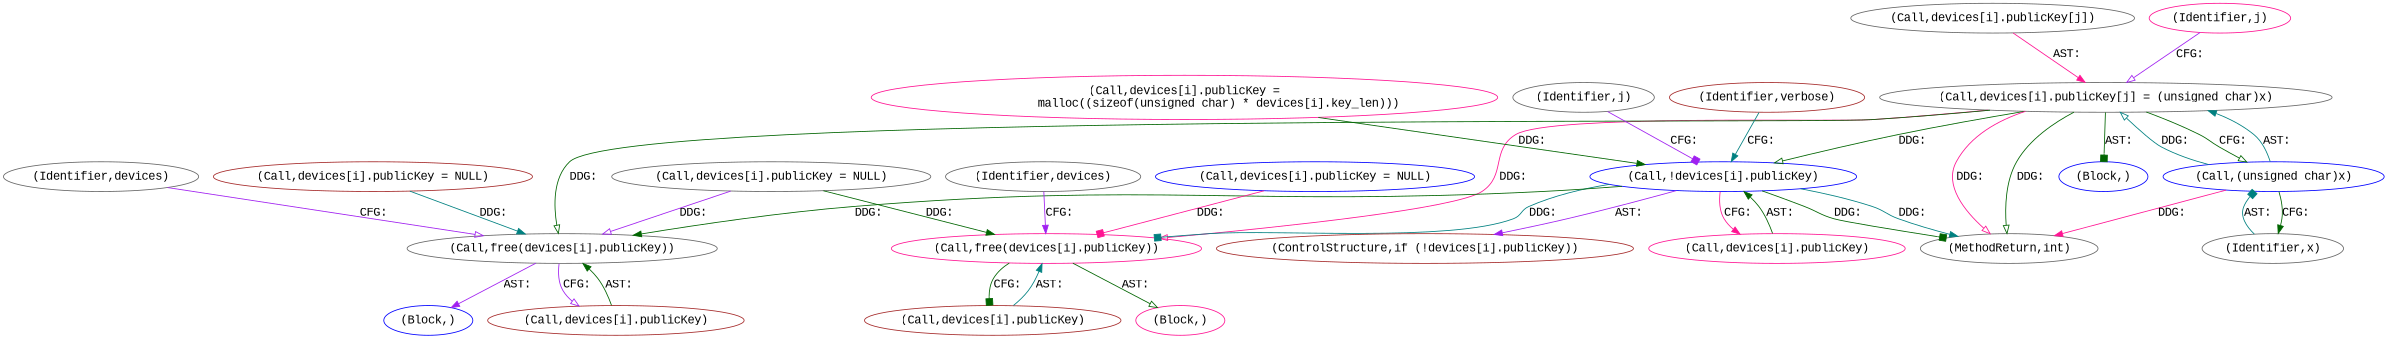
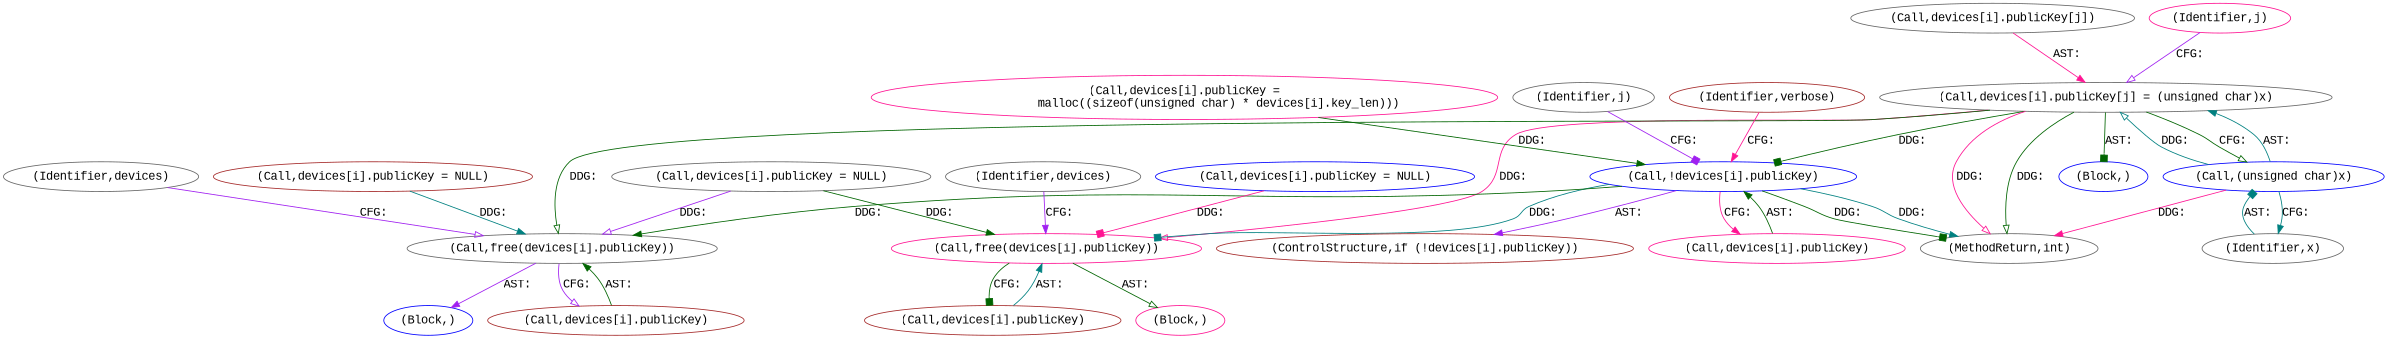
(1747, 133) -> (1747, 133)
(1903, 134) -> (1903, 134)
(2282, 208) -> (2282, 208)
